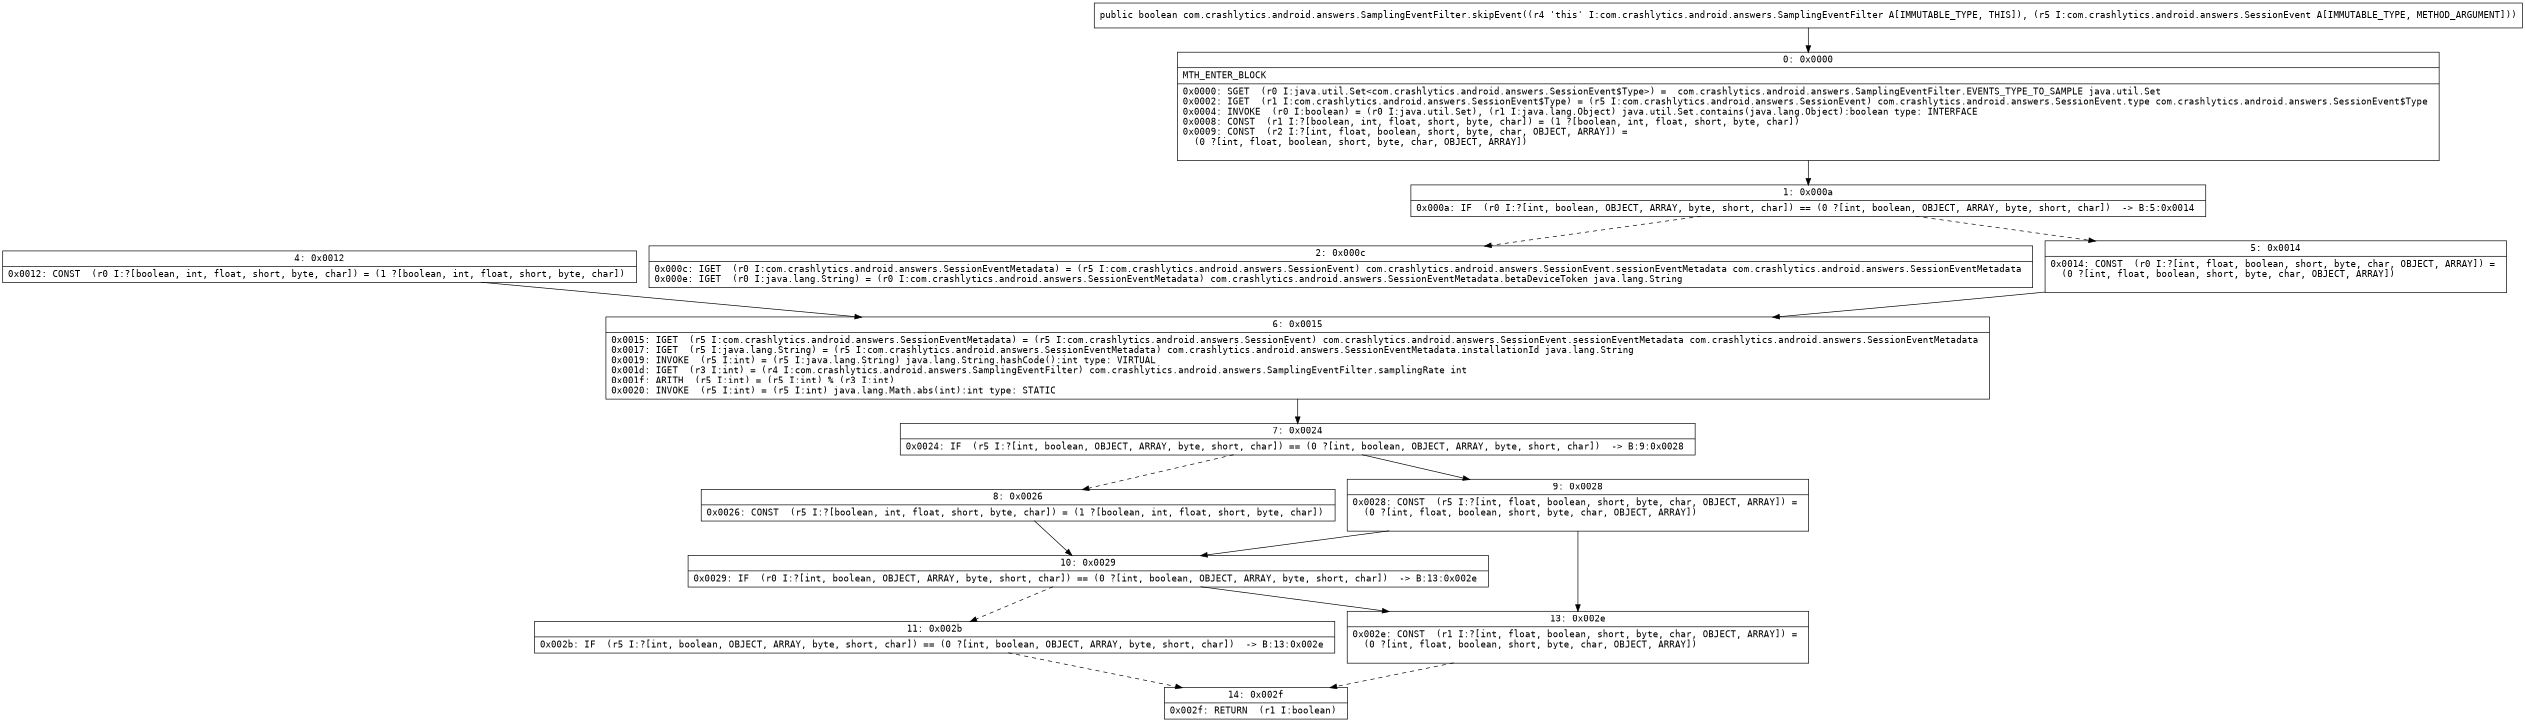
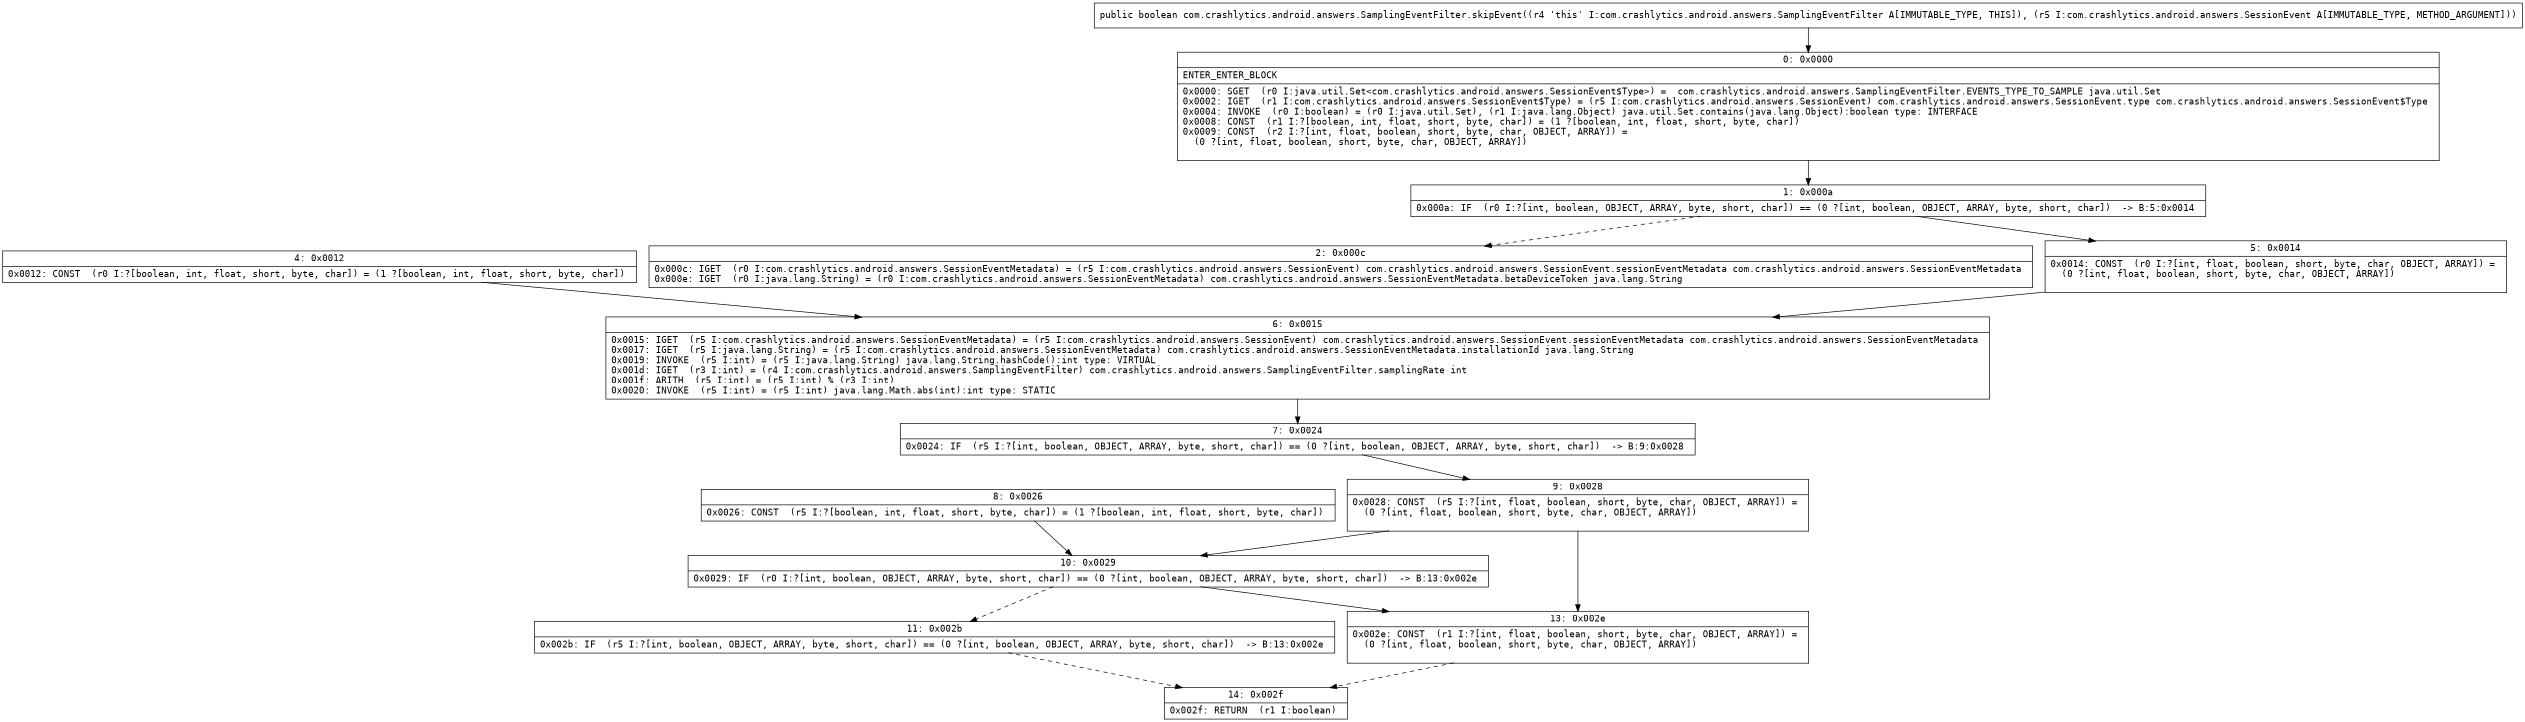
(1225, 75) -> (1230, 75)
(2002, 228) -> (2002, 228)
(1161, 471) -> none
